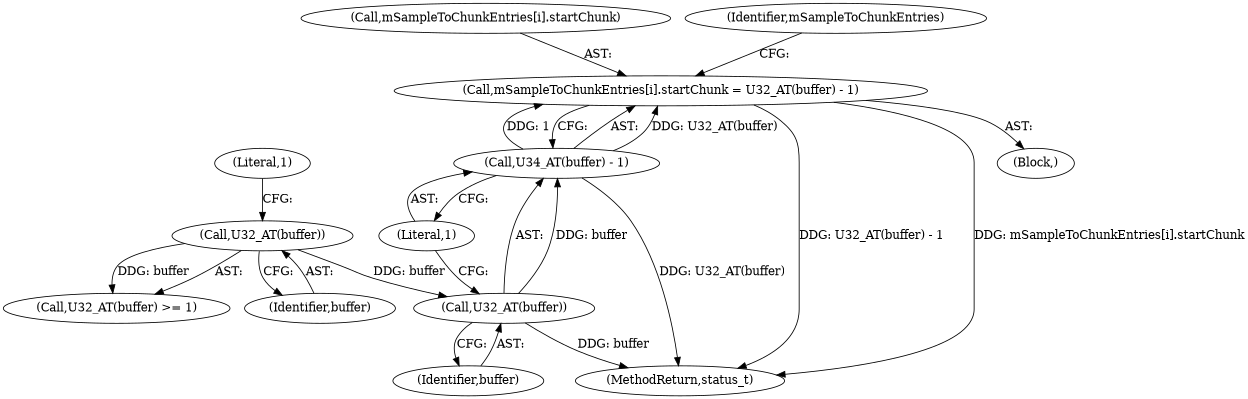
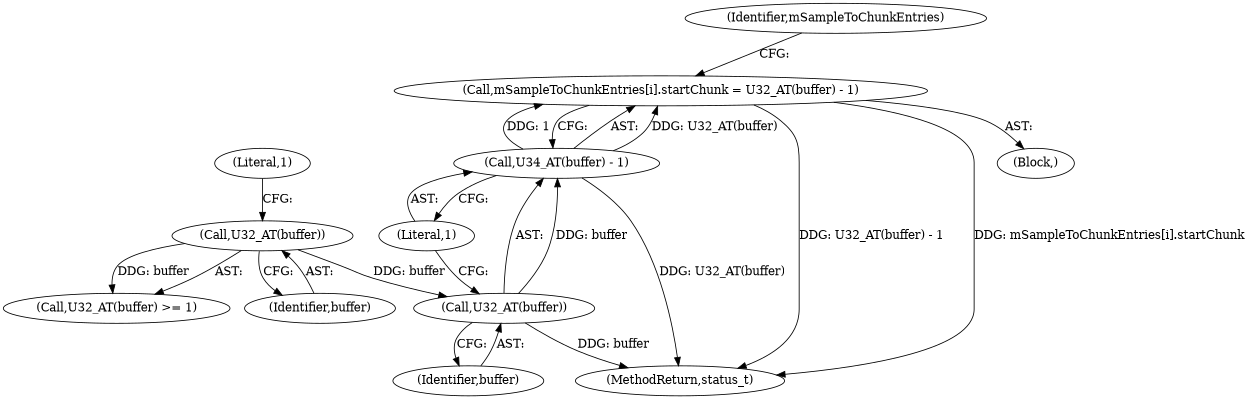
(486, 18) -> none
